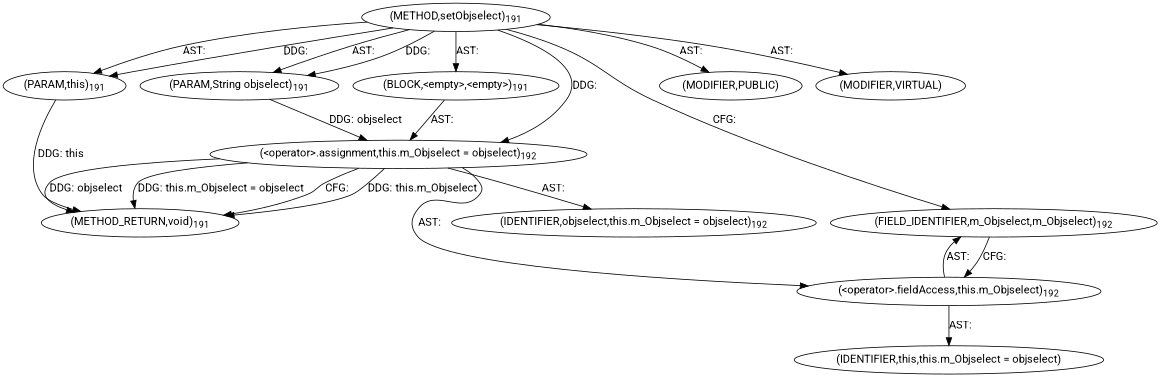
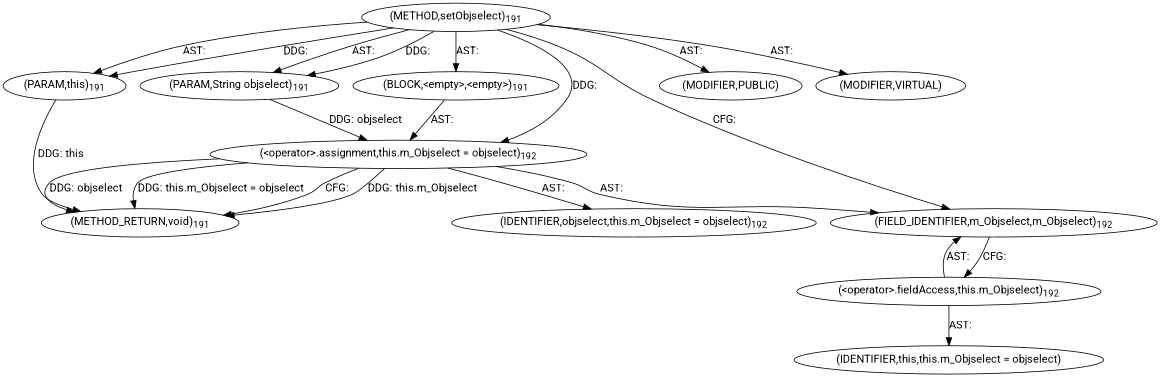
(540, 267) -> (681, 207)
